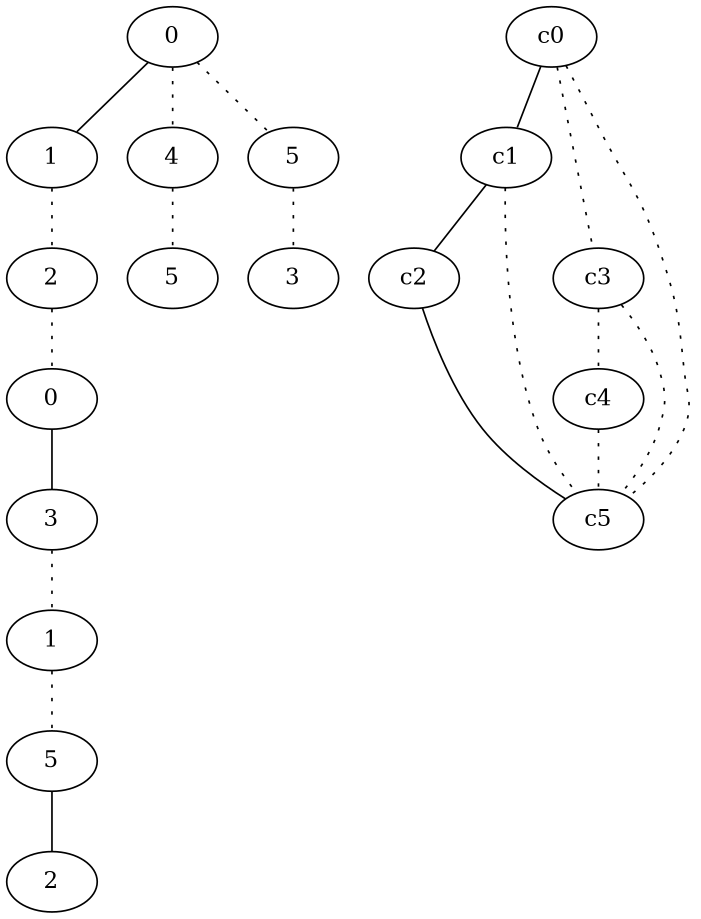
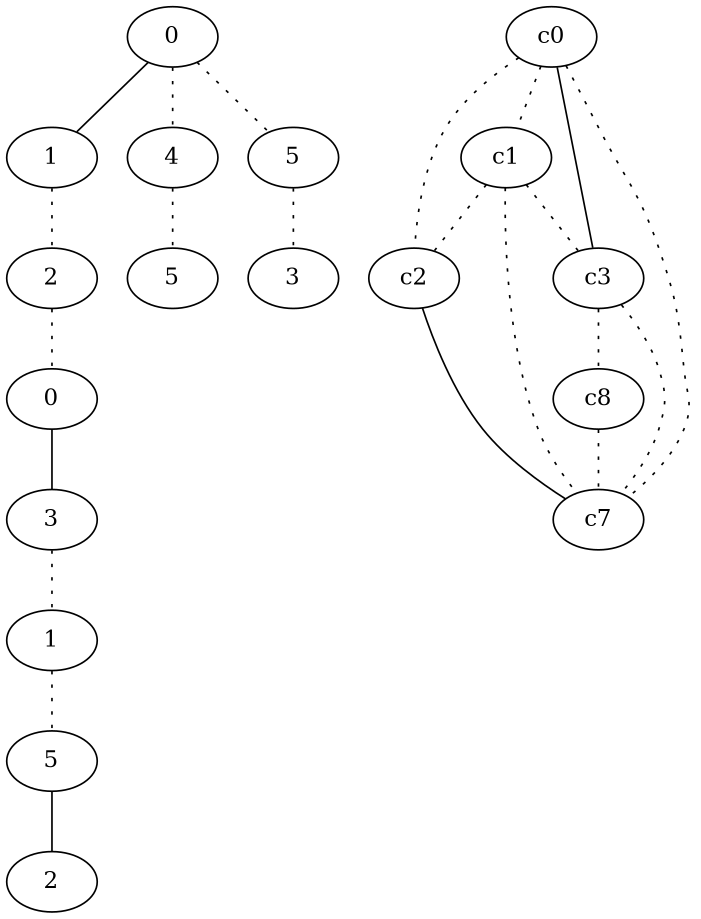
(529, 97) -> (529, 97)
none -> (440, 138)
(575, 158) -> (575, 158)
(460, 218) -> (460, 218)
none -> (552, 218)
(598, 399) -> (598, 399)
(598, 520) -> (598, 520)
